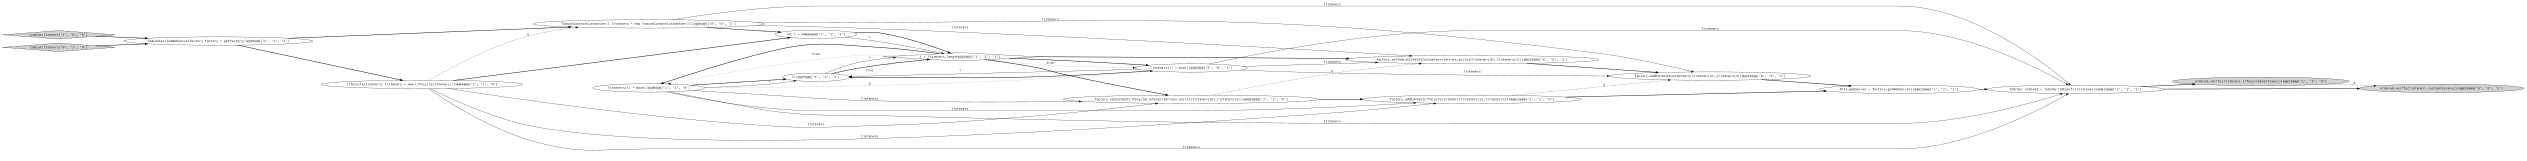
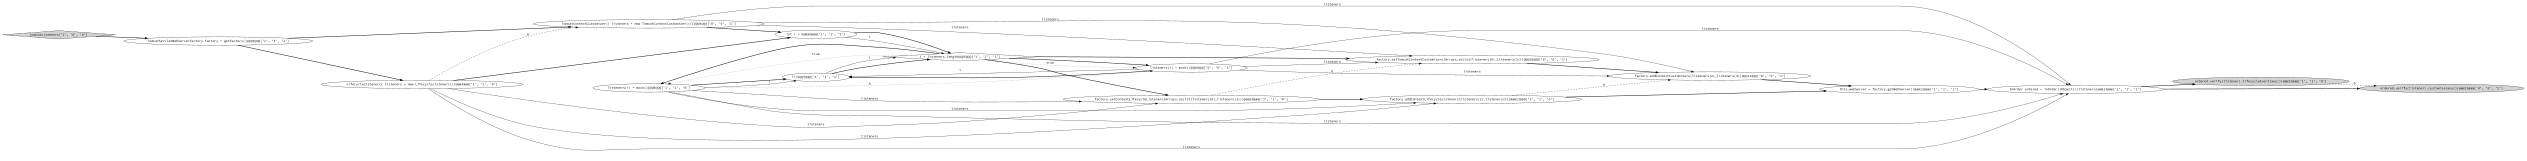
(59, 47) -> none
(882, 68) -> none
